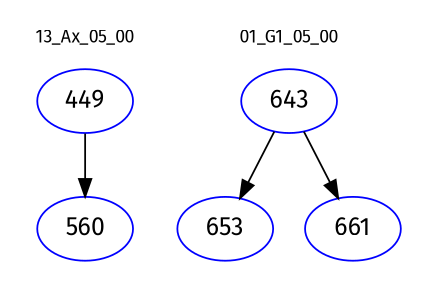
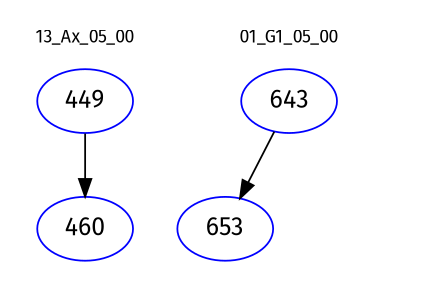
(85, 229) -> (85, 229)
(353, 229) -> none
